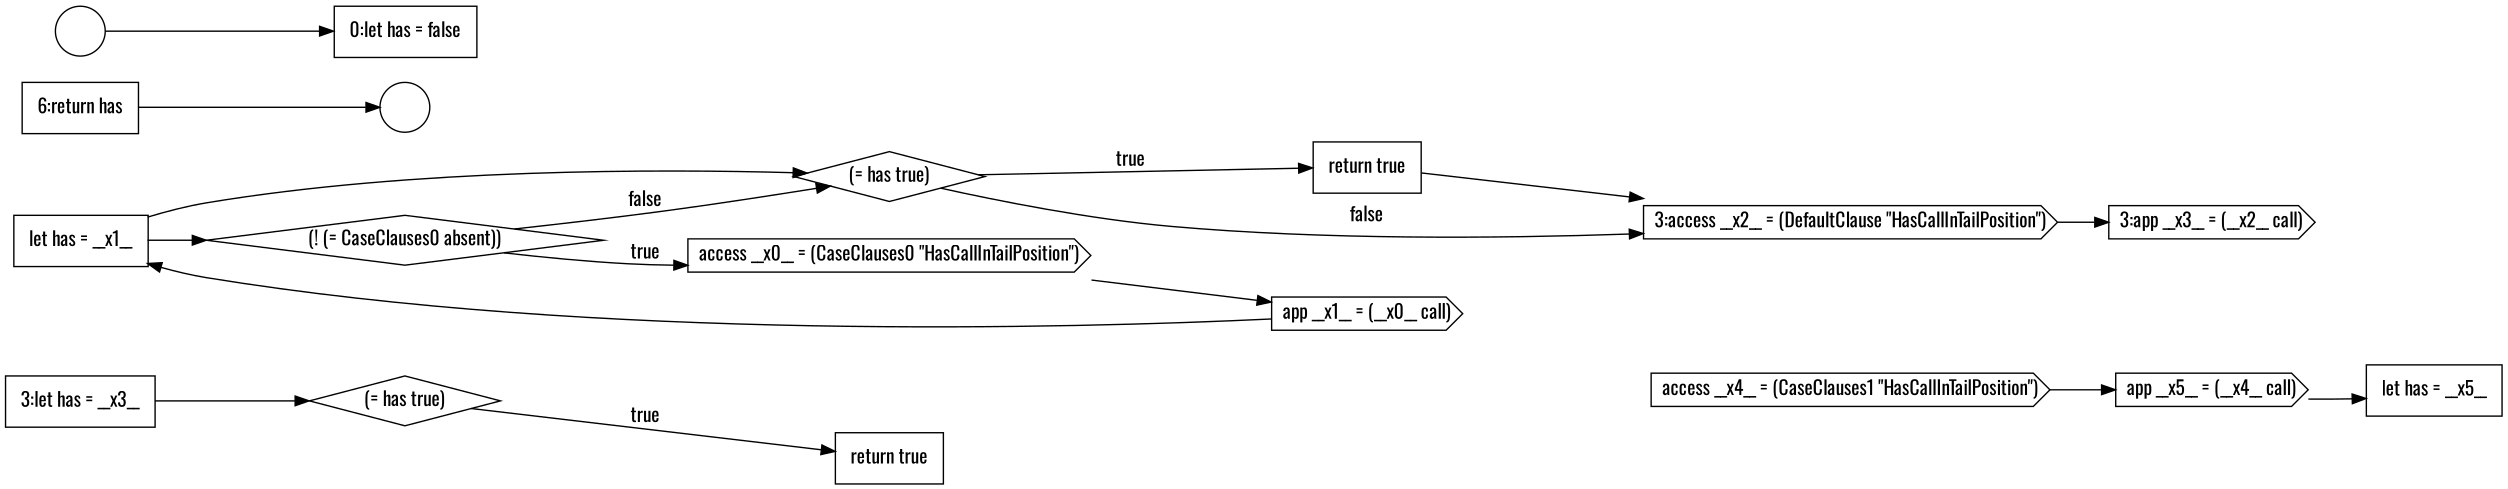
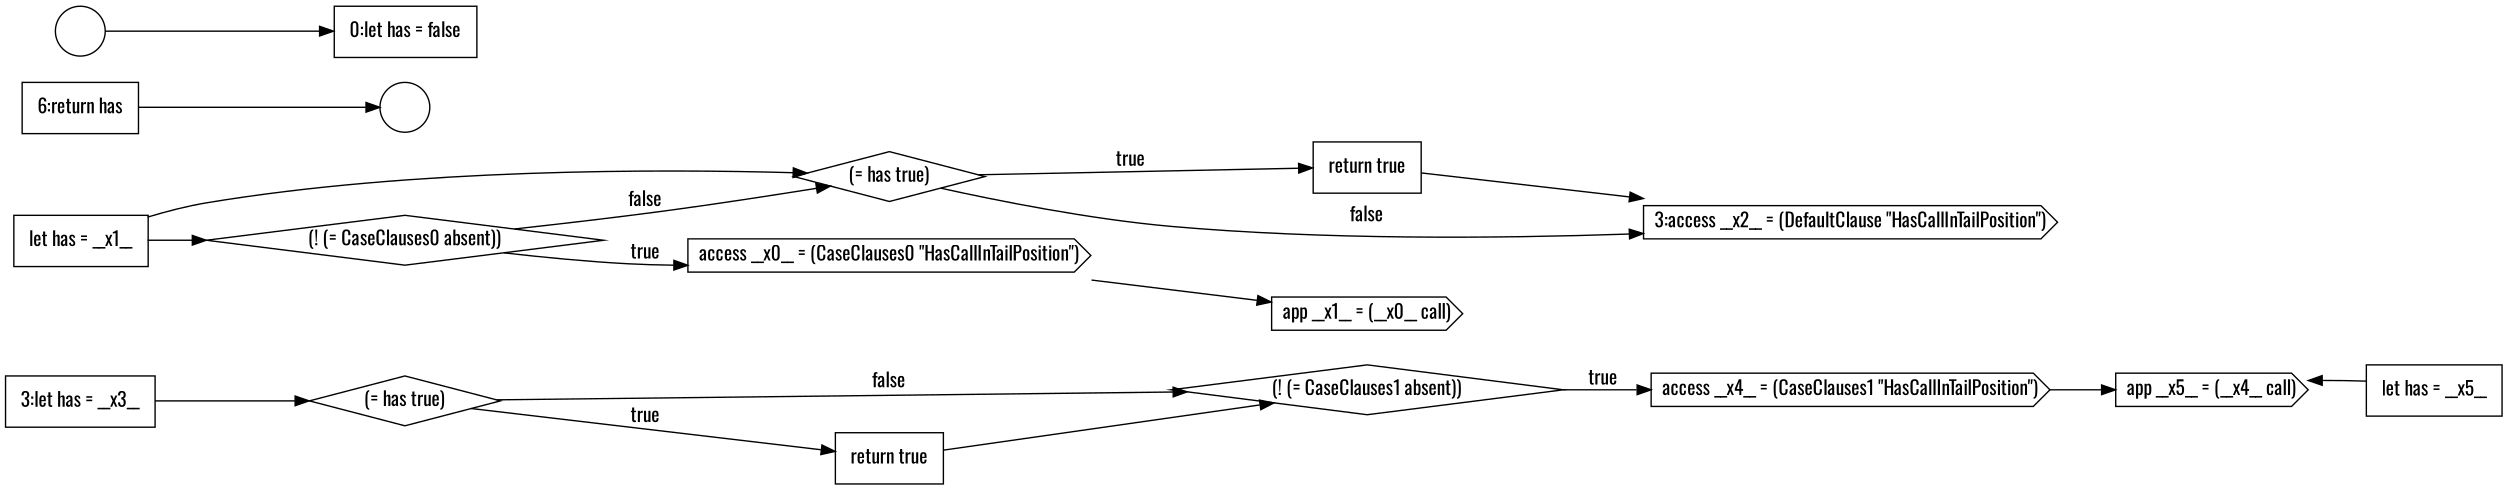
(2212, 222) -> none
(715, 323) -> none
none -> (1367, 390)
(2330, 399) -> (2344, 381)
